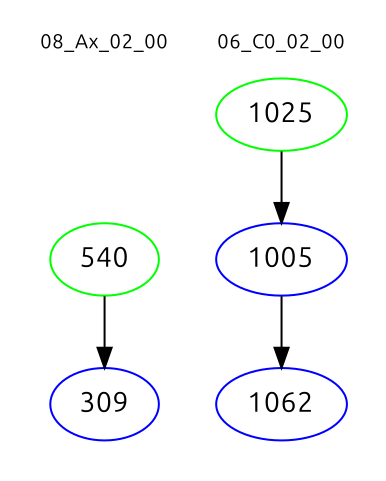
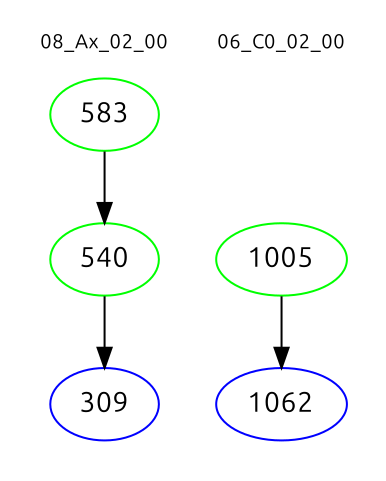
none -> (105, 115)
(282, 115) -> none
(282, 259) -> (282, 259)
